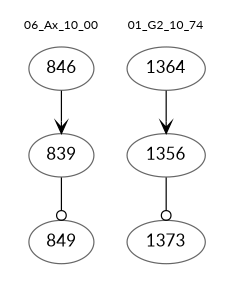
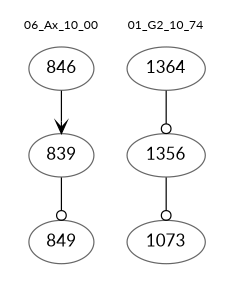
(166, 106) -> (166, 107)
(166, 242) -> (166, 242)
